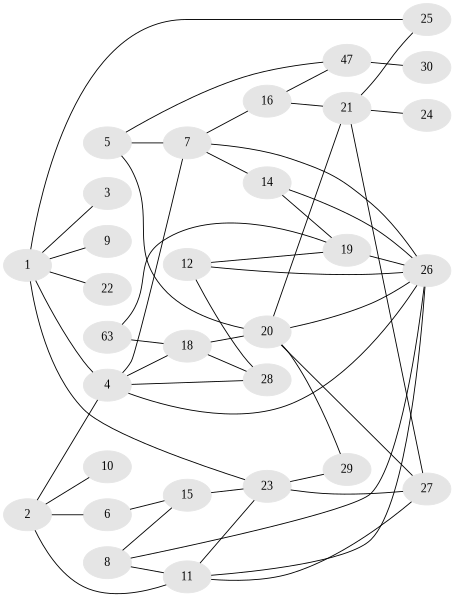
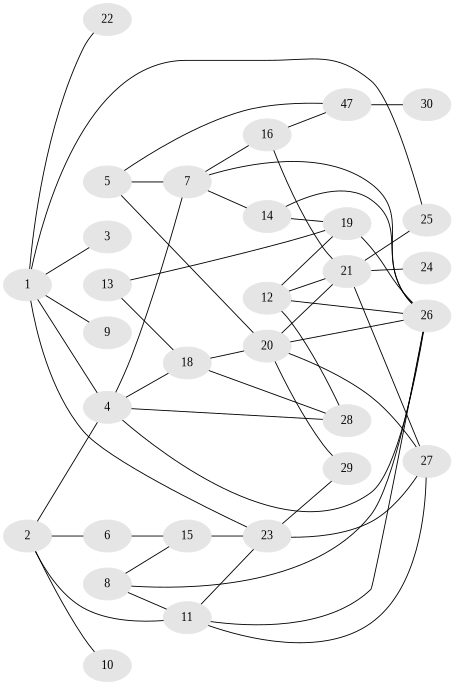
none -> (307, 285)
(107, 337) -> (107, 285)
